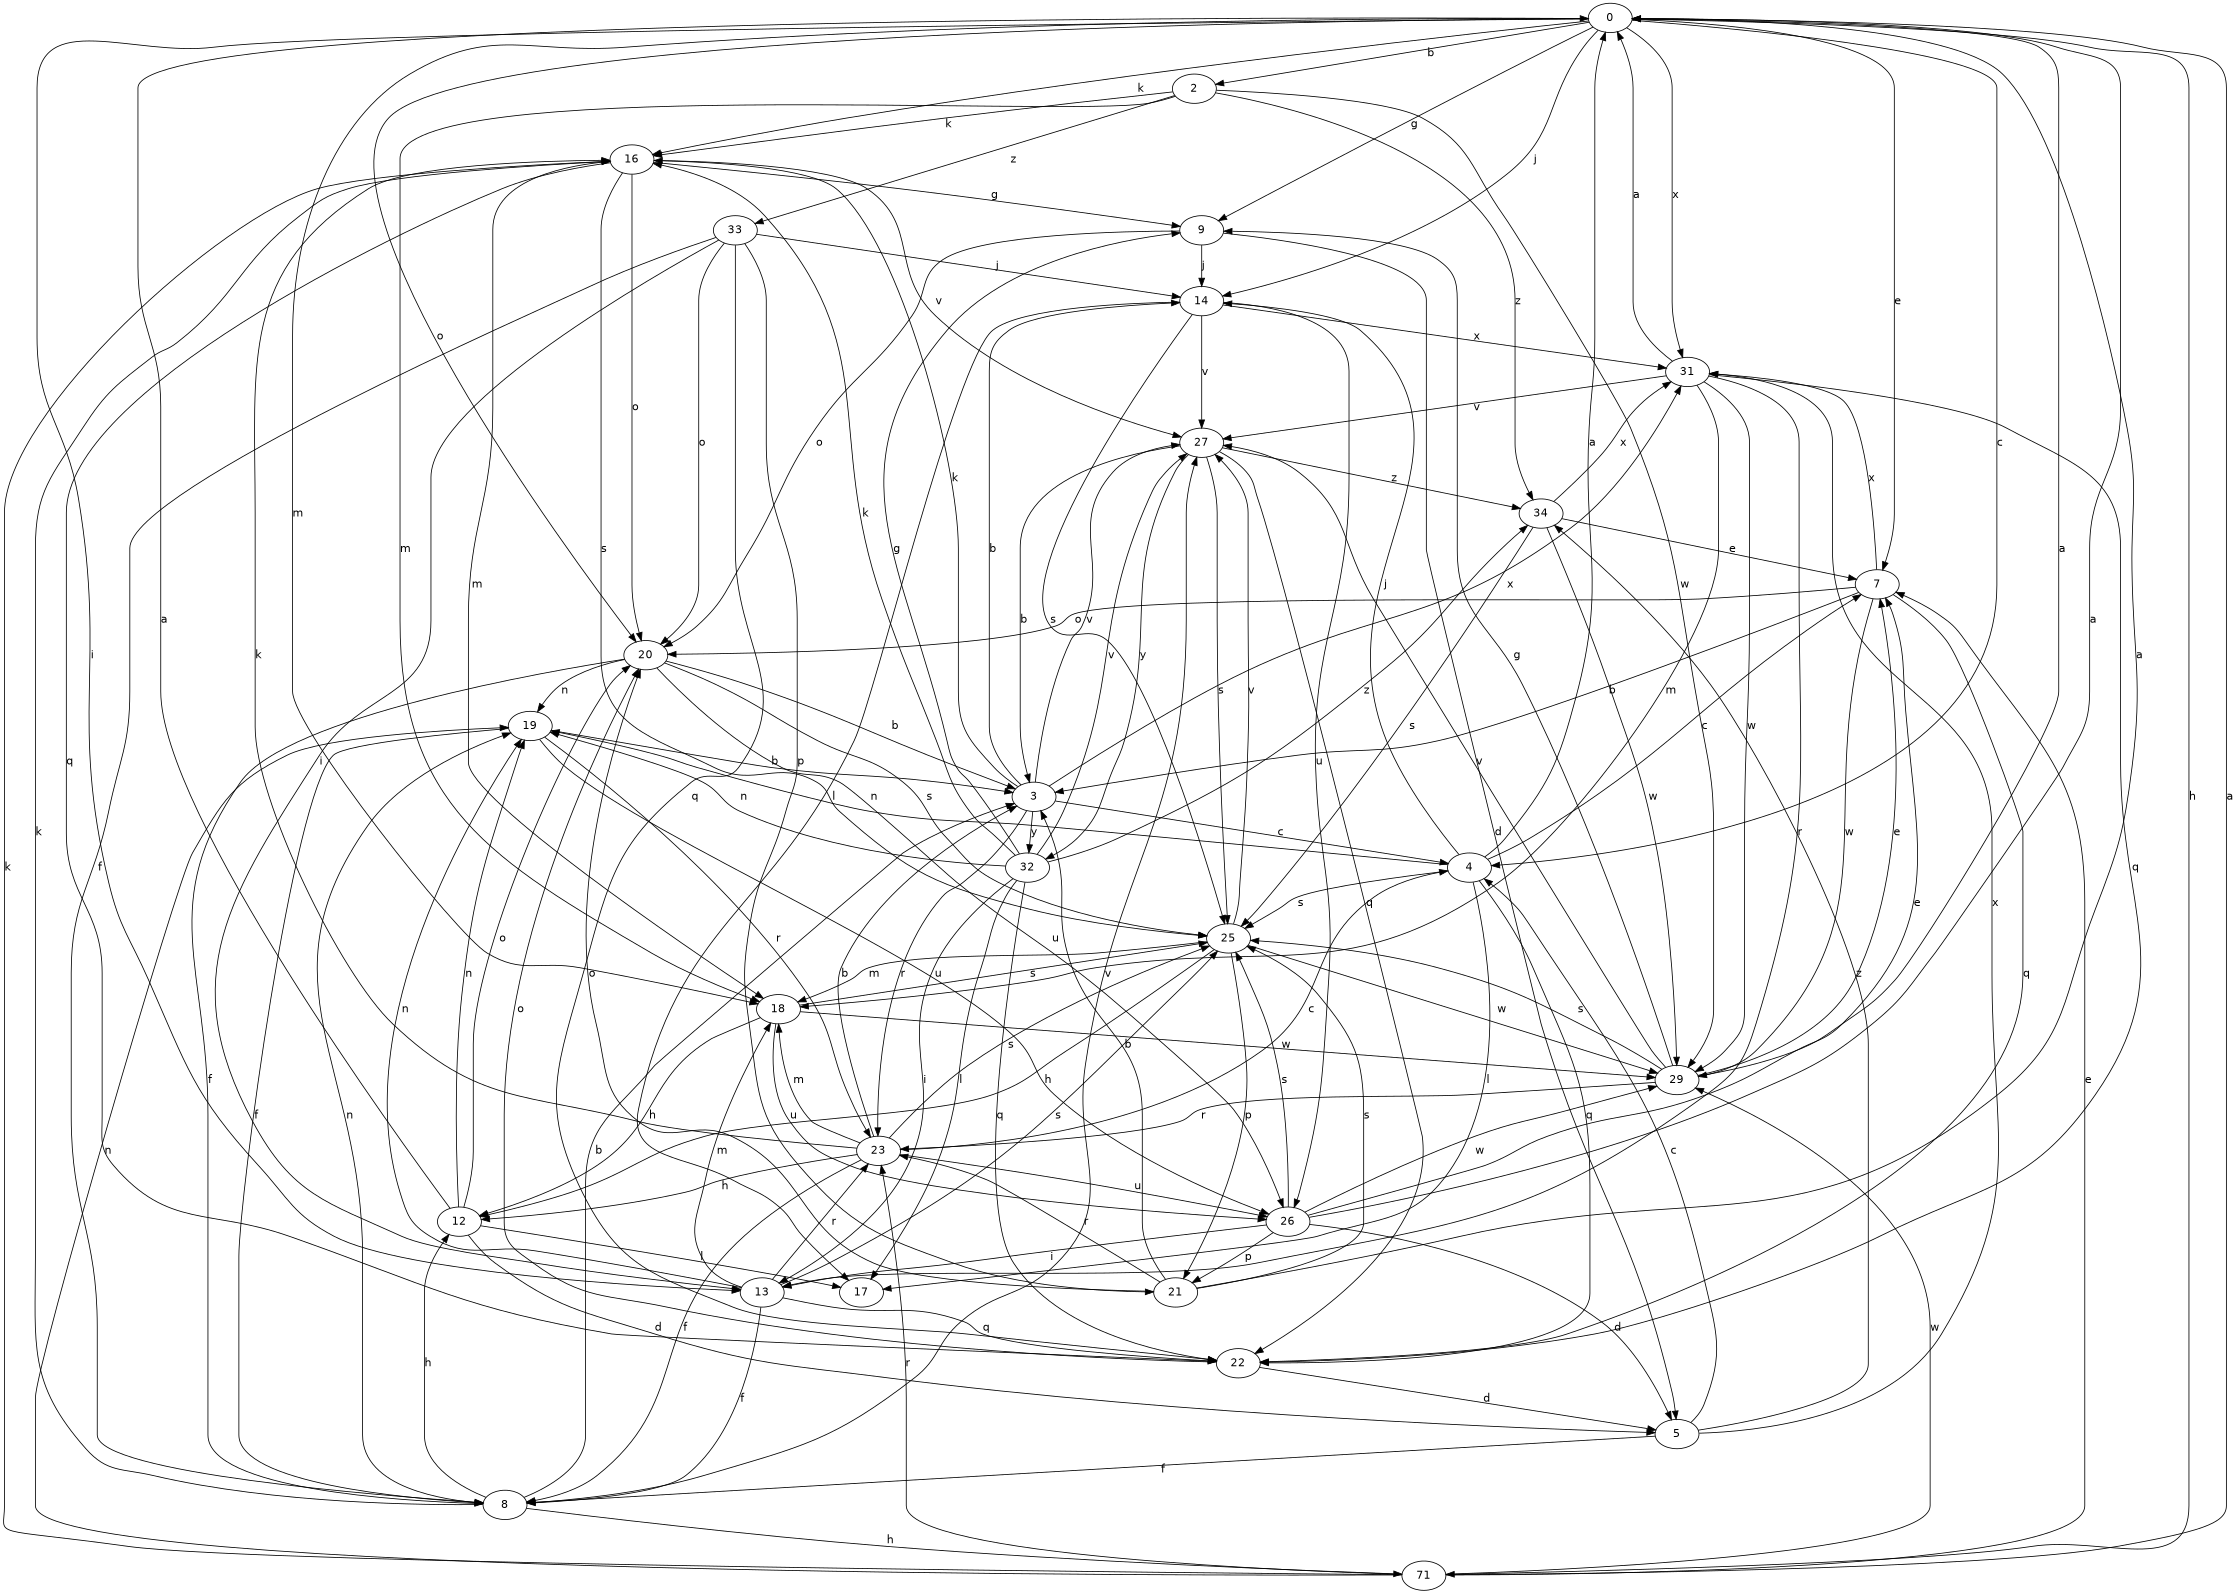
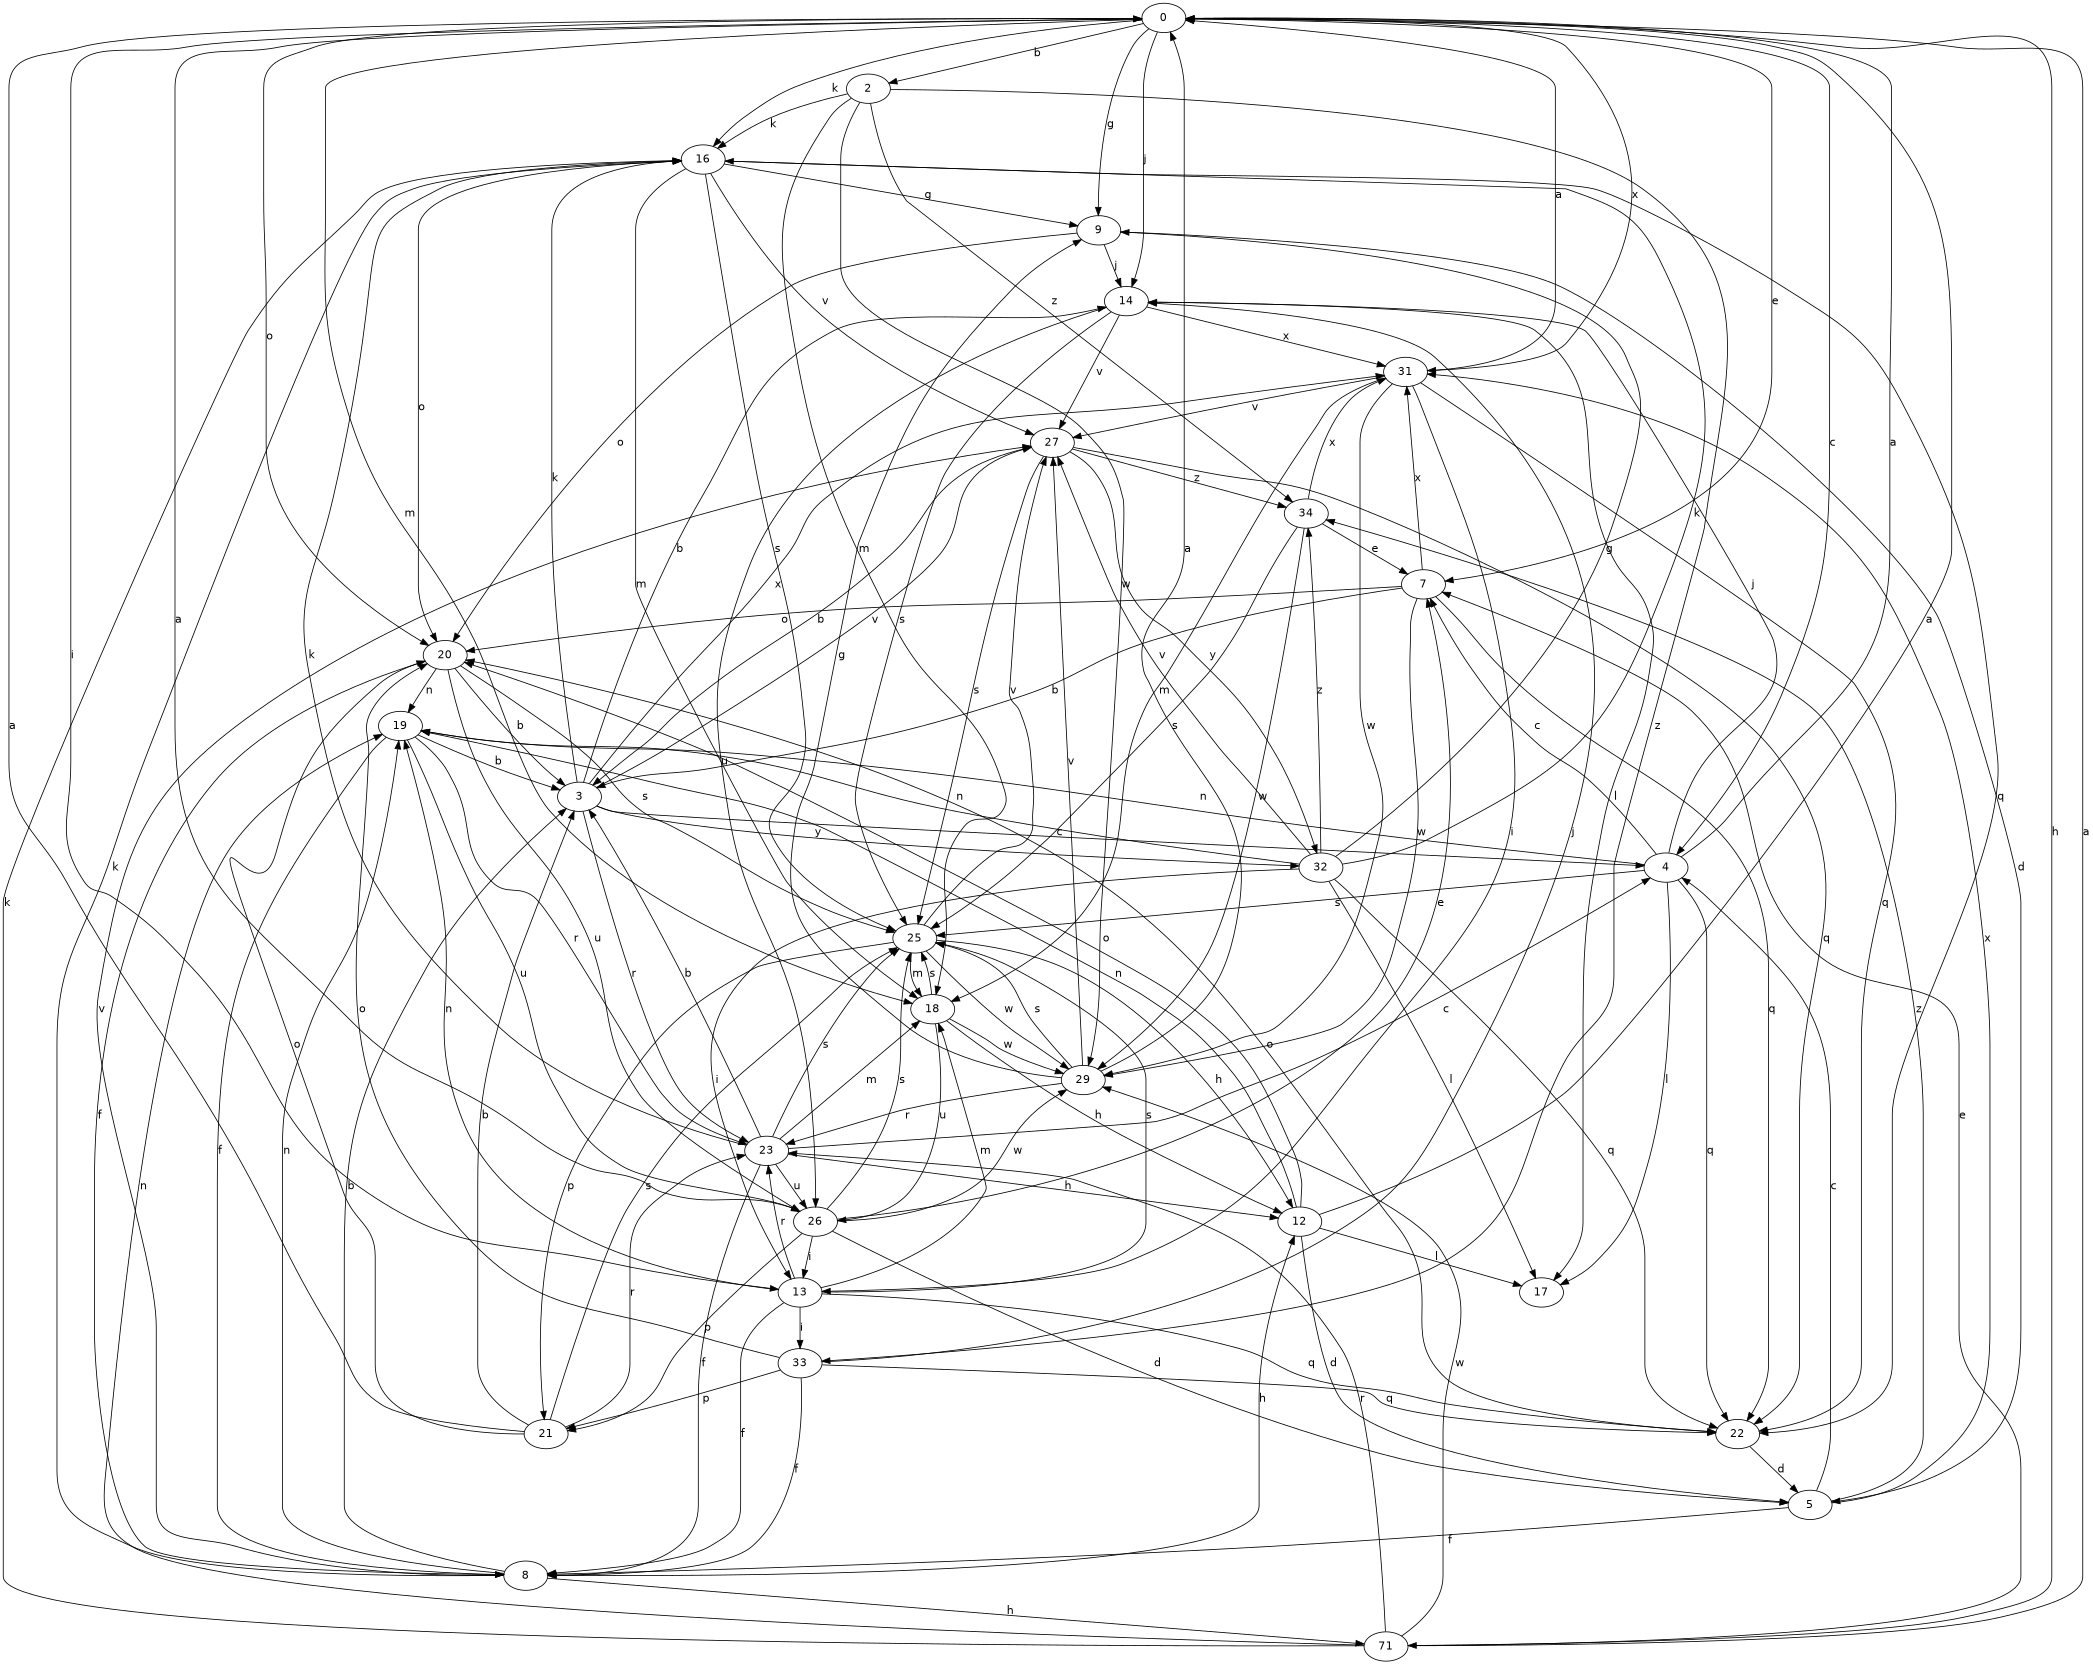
(1800, 832) -> (1512, 832)
(261, 849) -> (800, 1324)
(1884, 890) -> none
